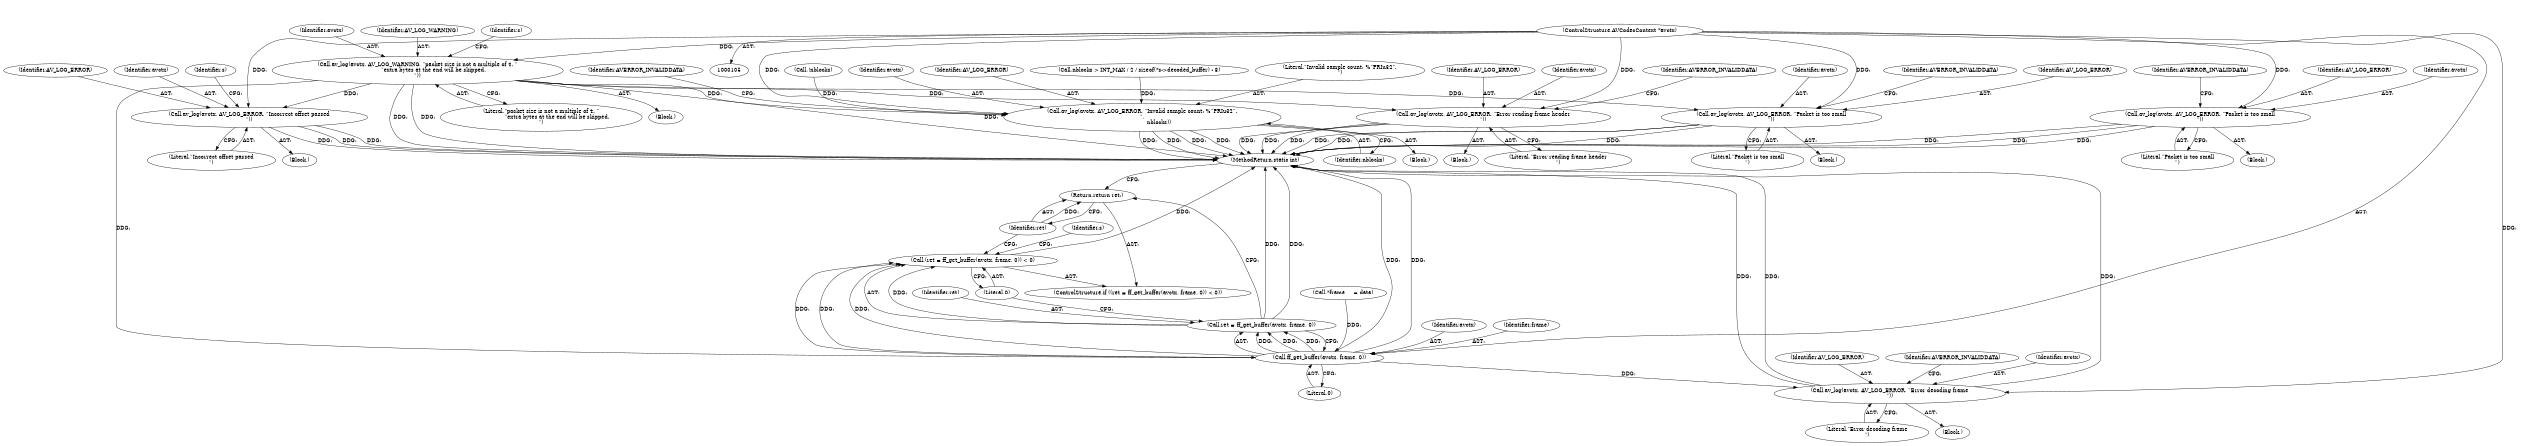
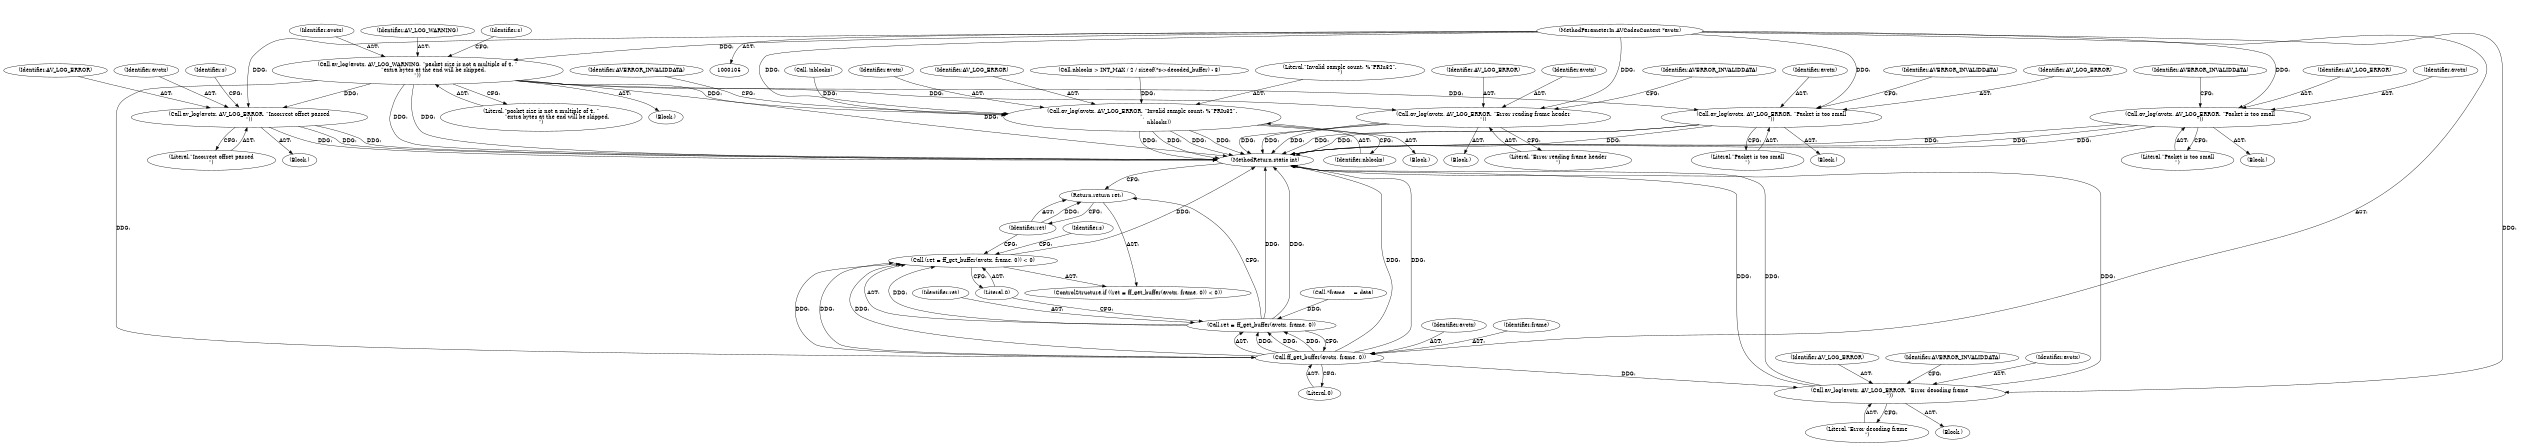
(1620, 31) -> (1620, 31)
(1347, 326) -> (1305, 308)
